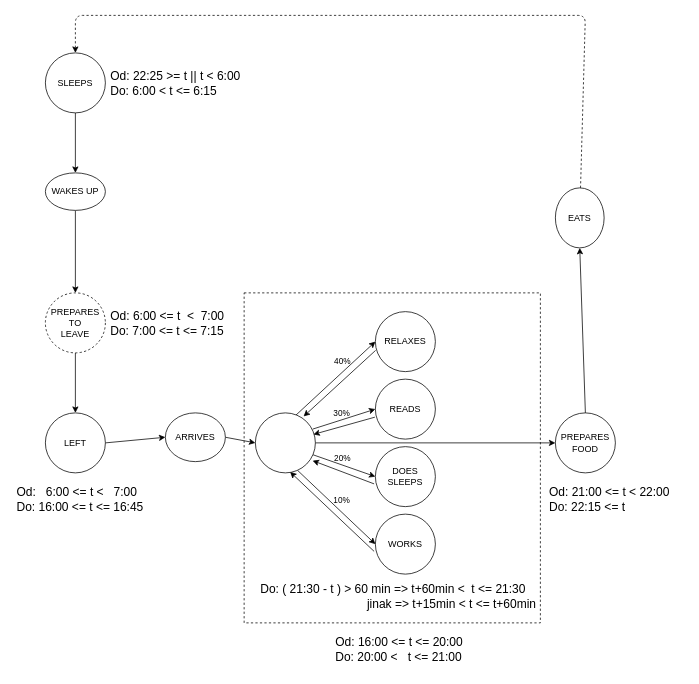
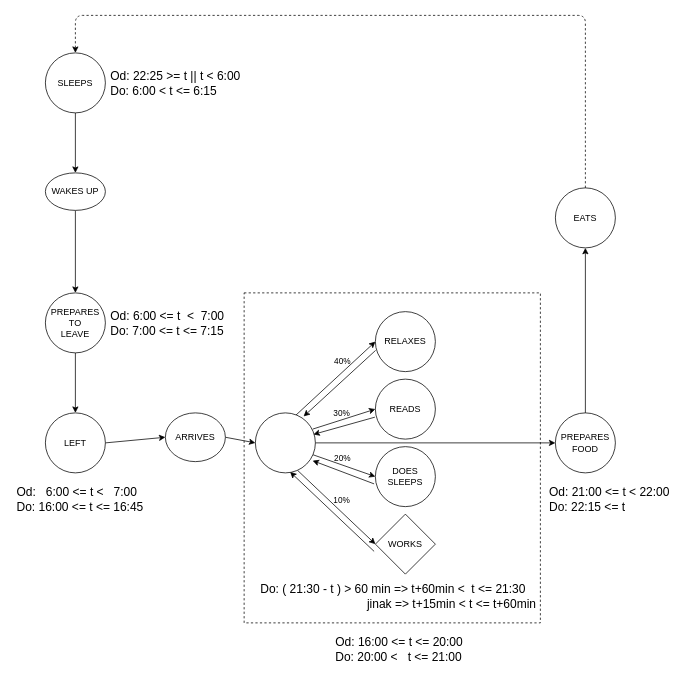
(580, 218) -> (585, 218)
(75, 323) -> (75, 323)
(405, 544) -> (405, 544)
